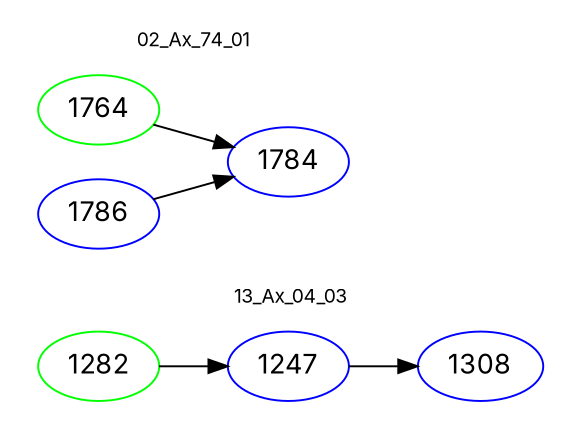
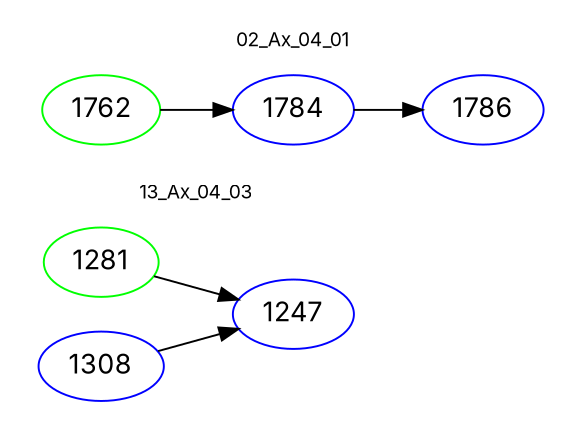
(194, 41) -> (293, 41)
(99, 110) -> (101, 110)
(184, 191) -> (378, 110)
(99, 366) -> (101, 262)
(373, 366) -> (189, 343)
